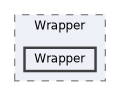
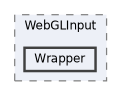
(60, 26) -> (61, 26)
